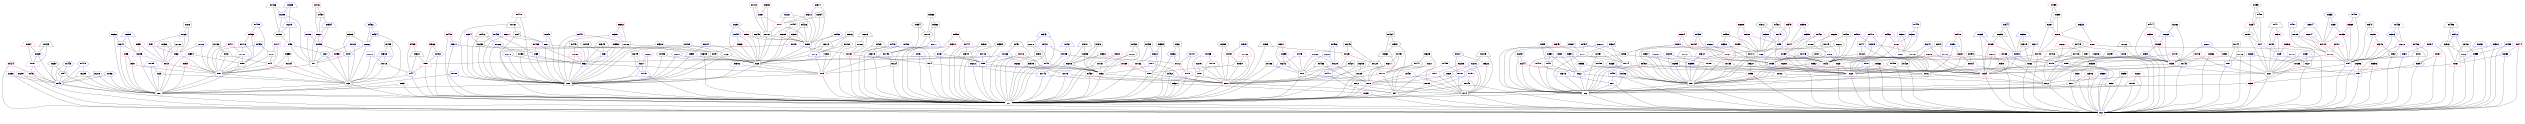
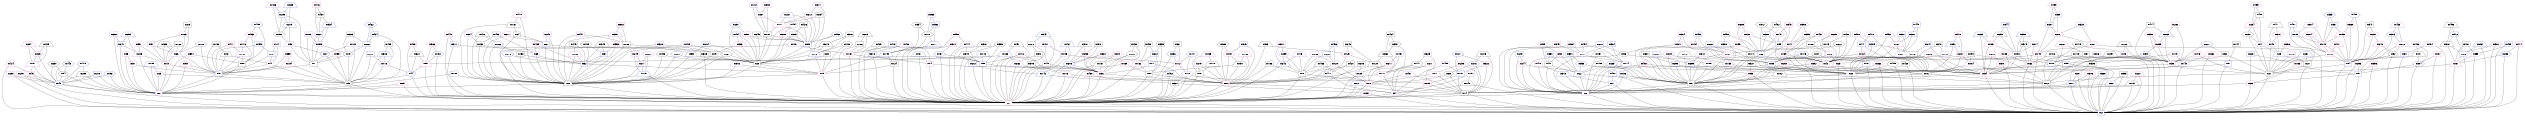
(2240, 54) -> none
